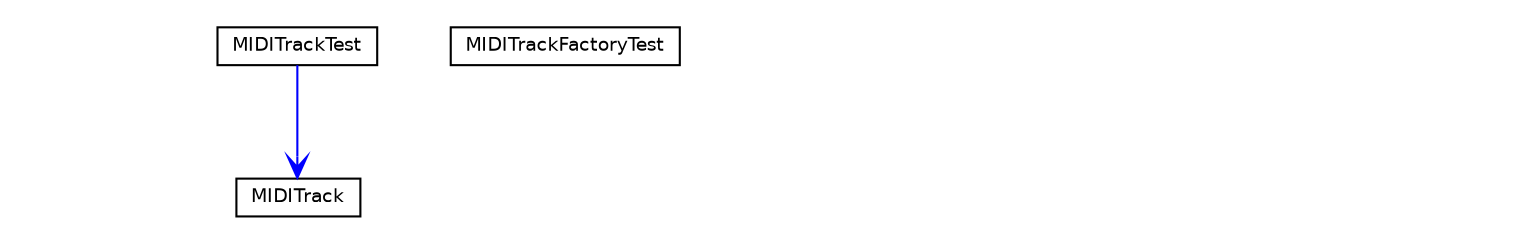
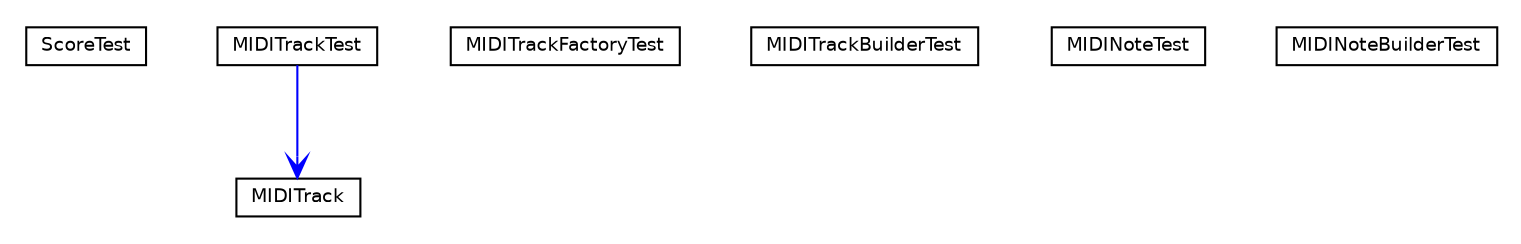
none -> (85, 46)
none -> (865, 46)
none -> (1127, 46)
none -> (1386, 46)
